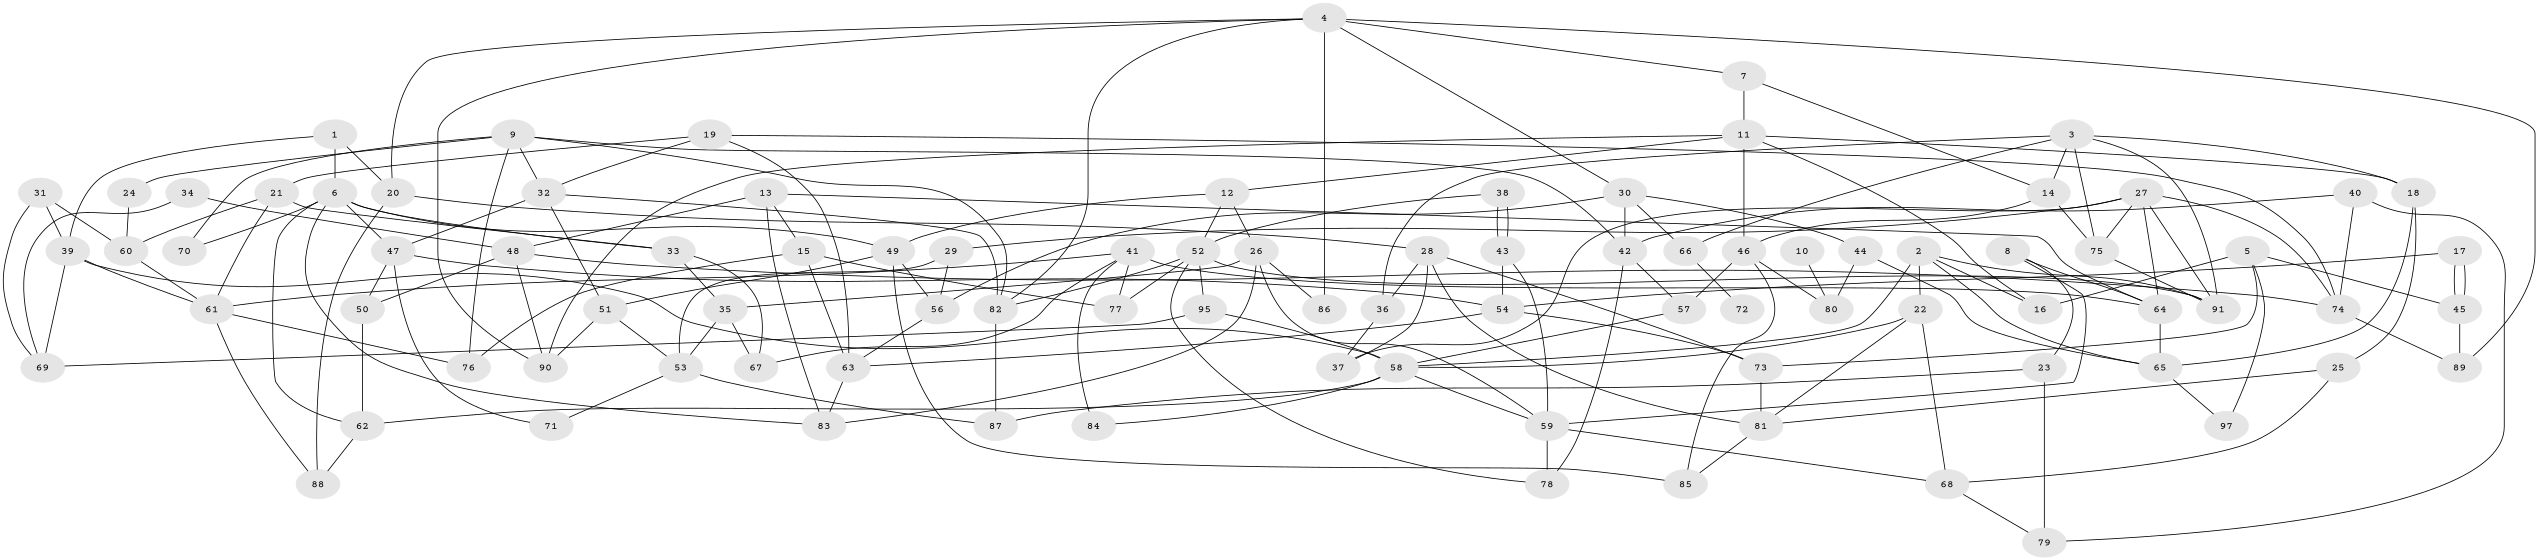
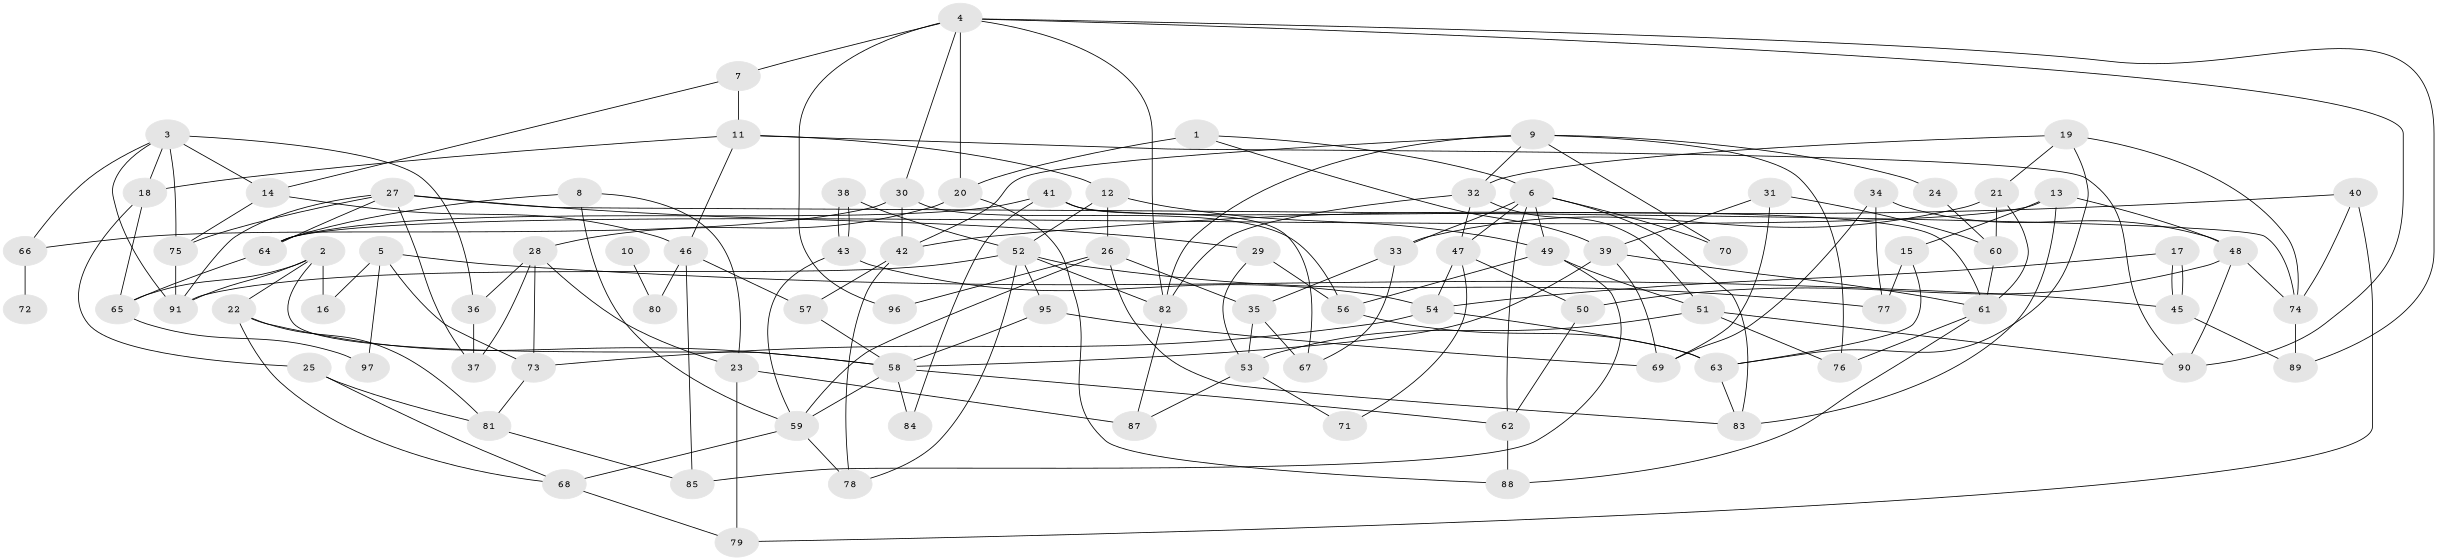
(1888, 200) -> none
(1860, 251) -> none
(671, 272) -> (1771, 338)
(1123, 285) -> (1877, 251)
(1324, 309) -> (895, 309)
(1567, 376) -> (613, 316)
